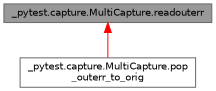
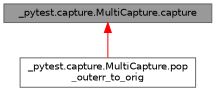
(108, 13) -> (108, 13)
